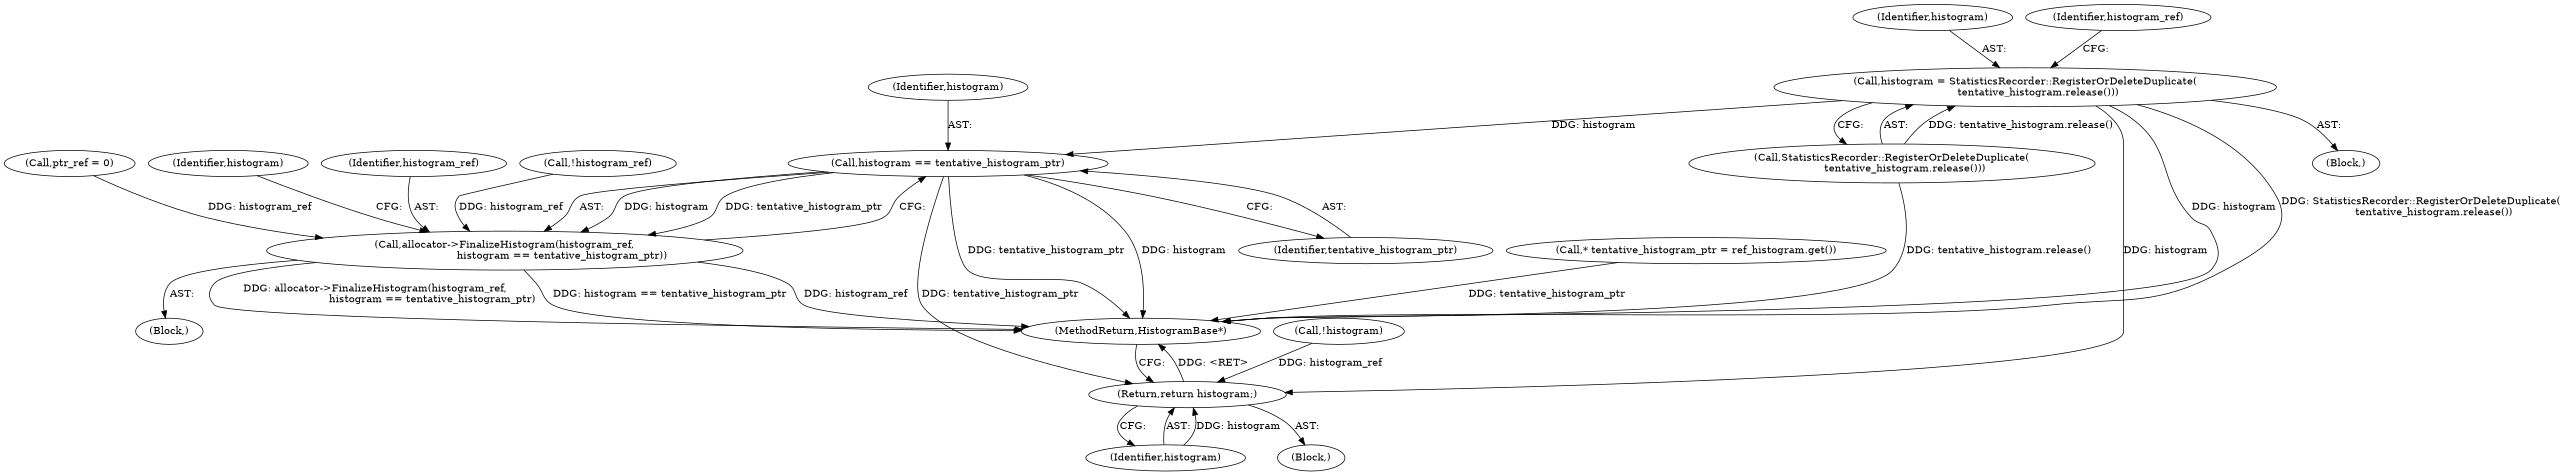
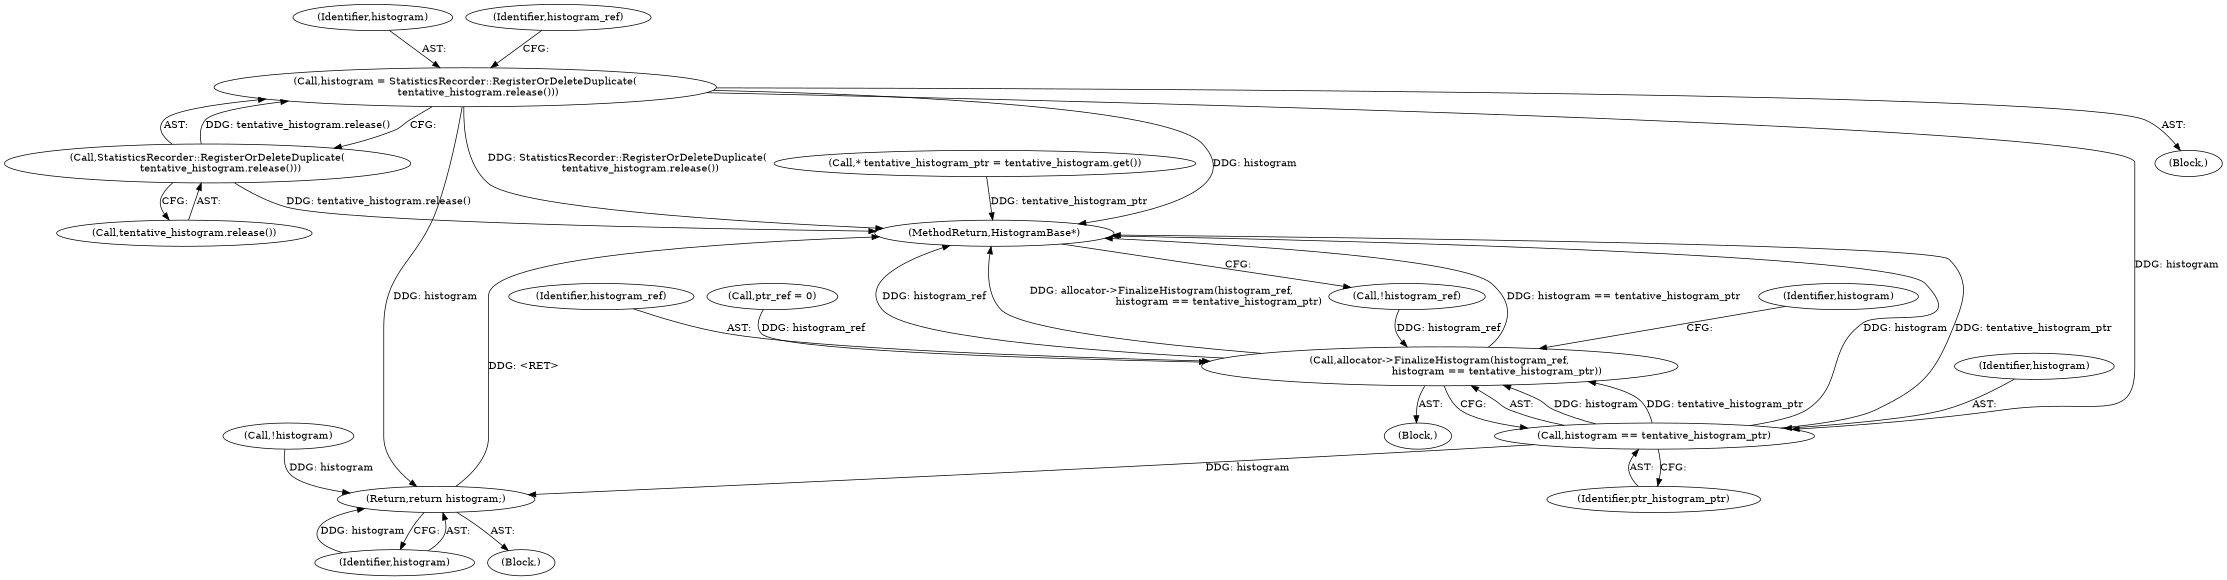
none -> (184, 233)
(1366, 251) -> (1654, 499)
(1696, 251) -> (985, 163)
(1000, 294) -> (1248, 468)
(1137, 363) -> (1203, 265)
(1331, 363) -> (331, 468)
